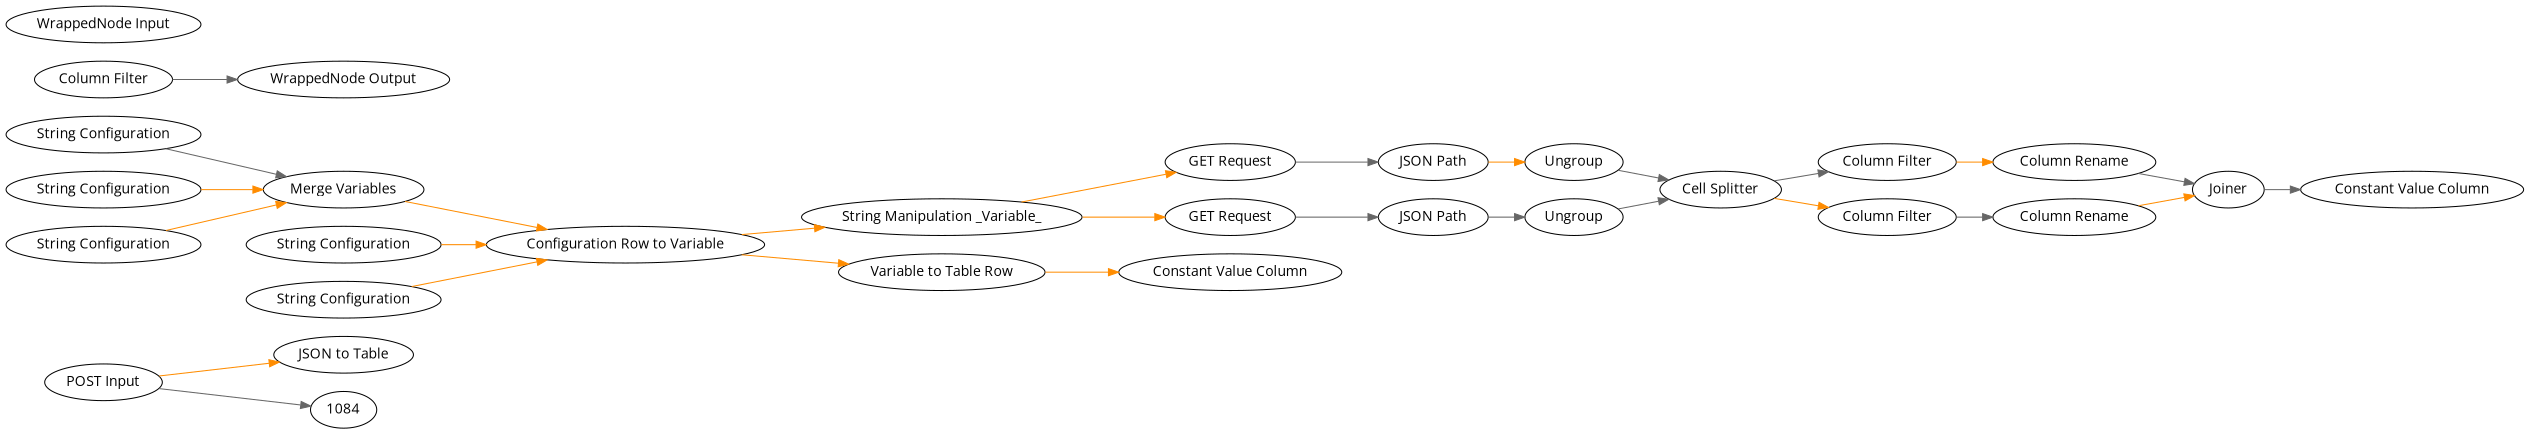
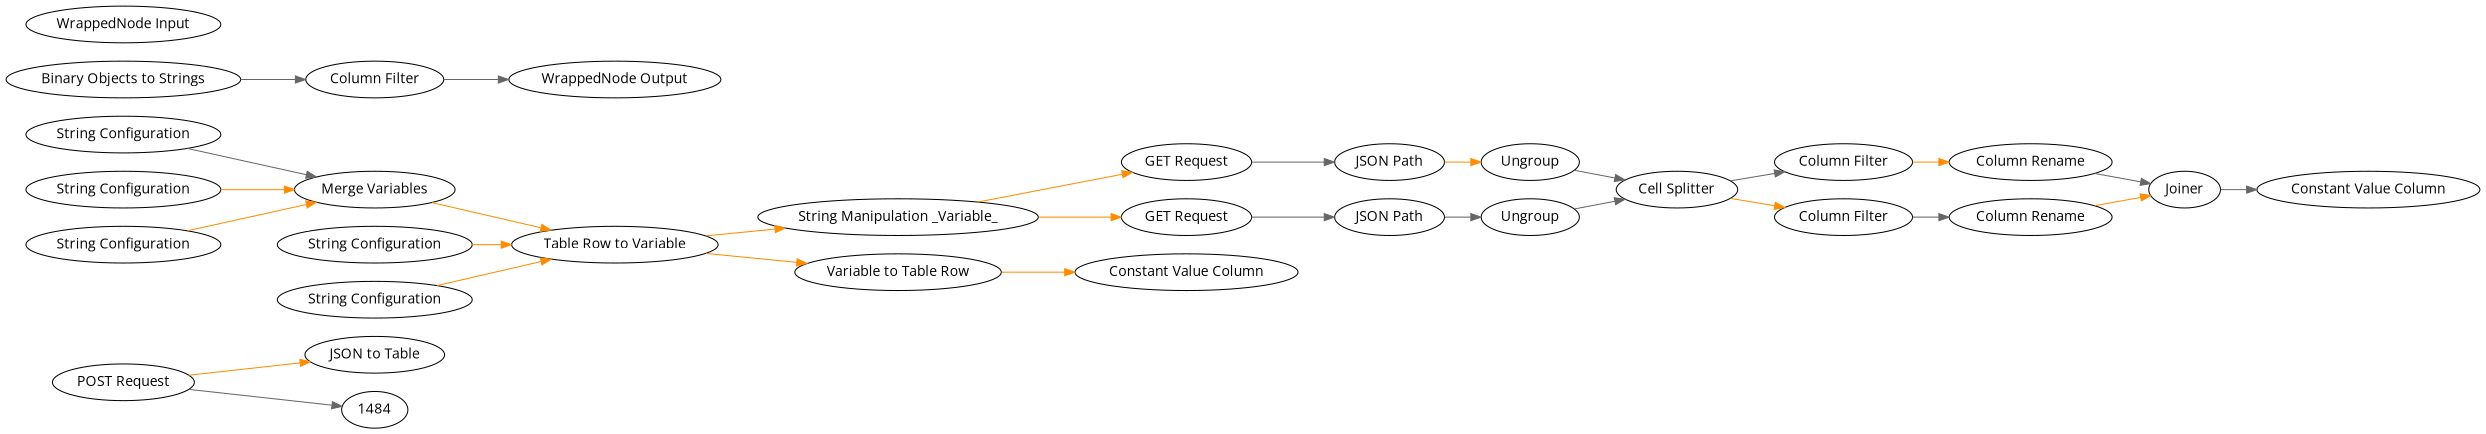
none -> (123, 80)
(625, 245) -> (615, 245)
(104, 382) -> (123, 382)
(344, 410) -> (375, 410)
